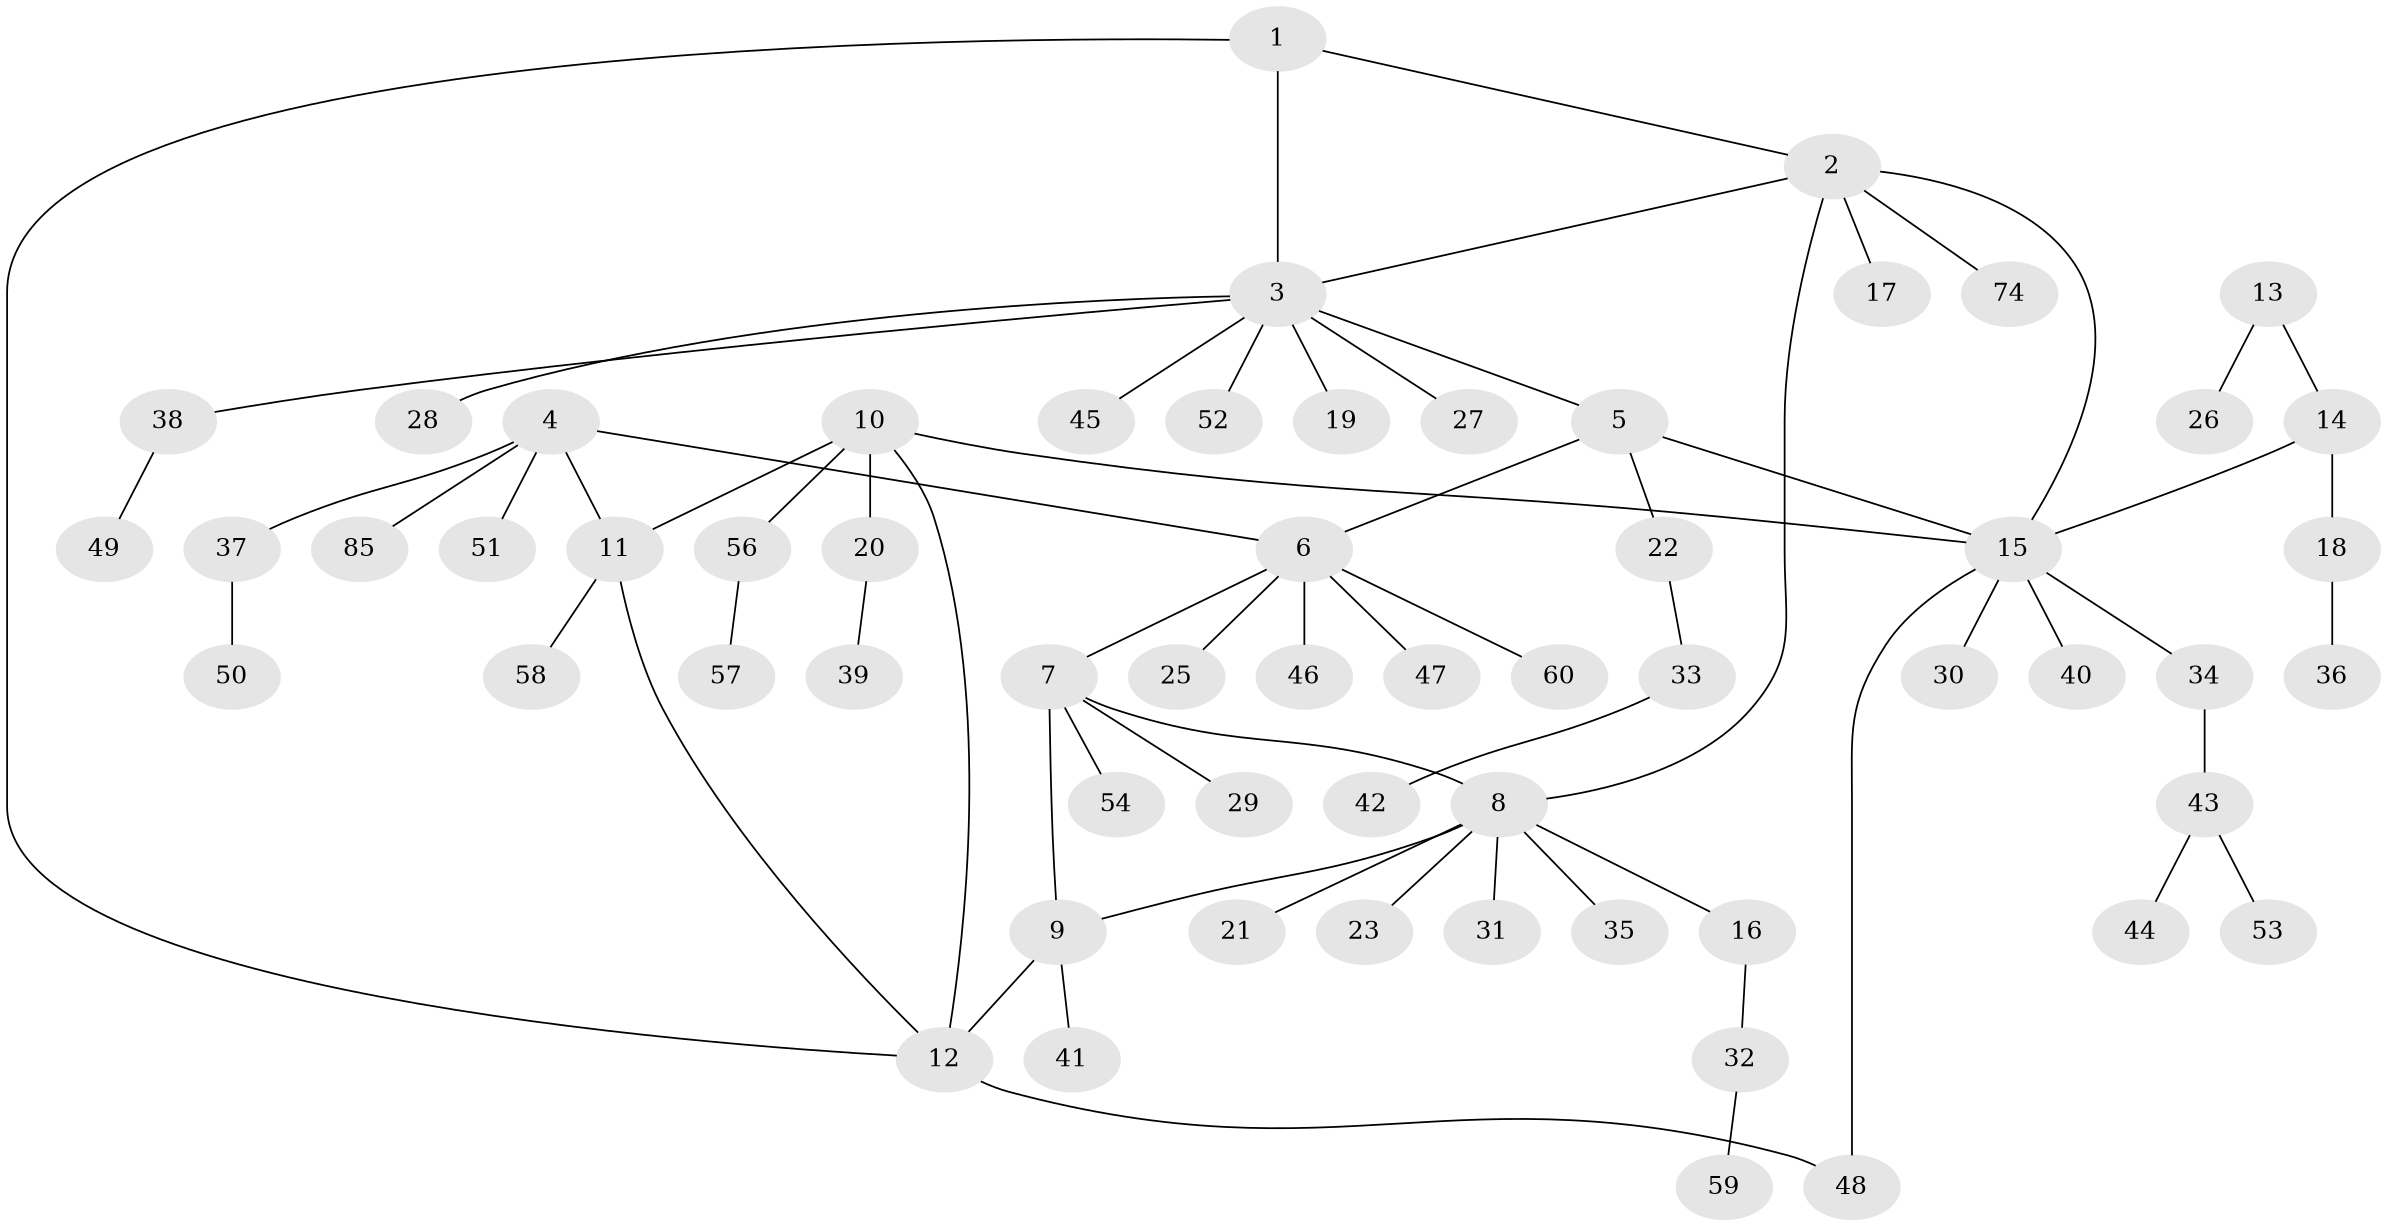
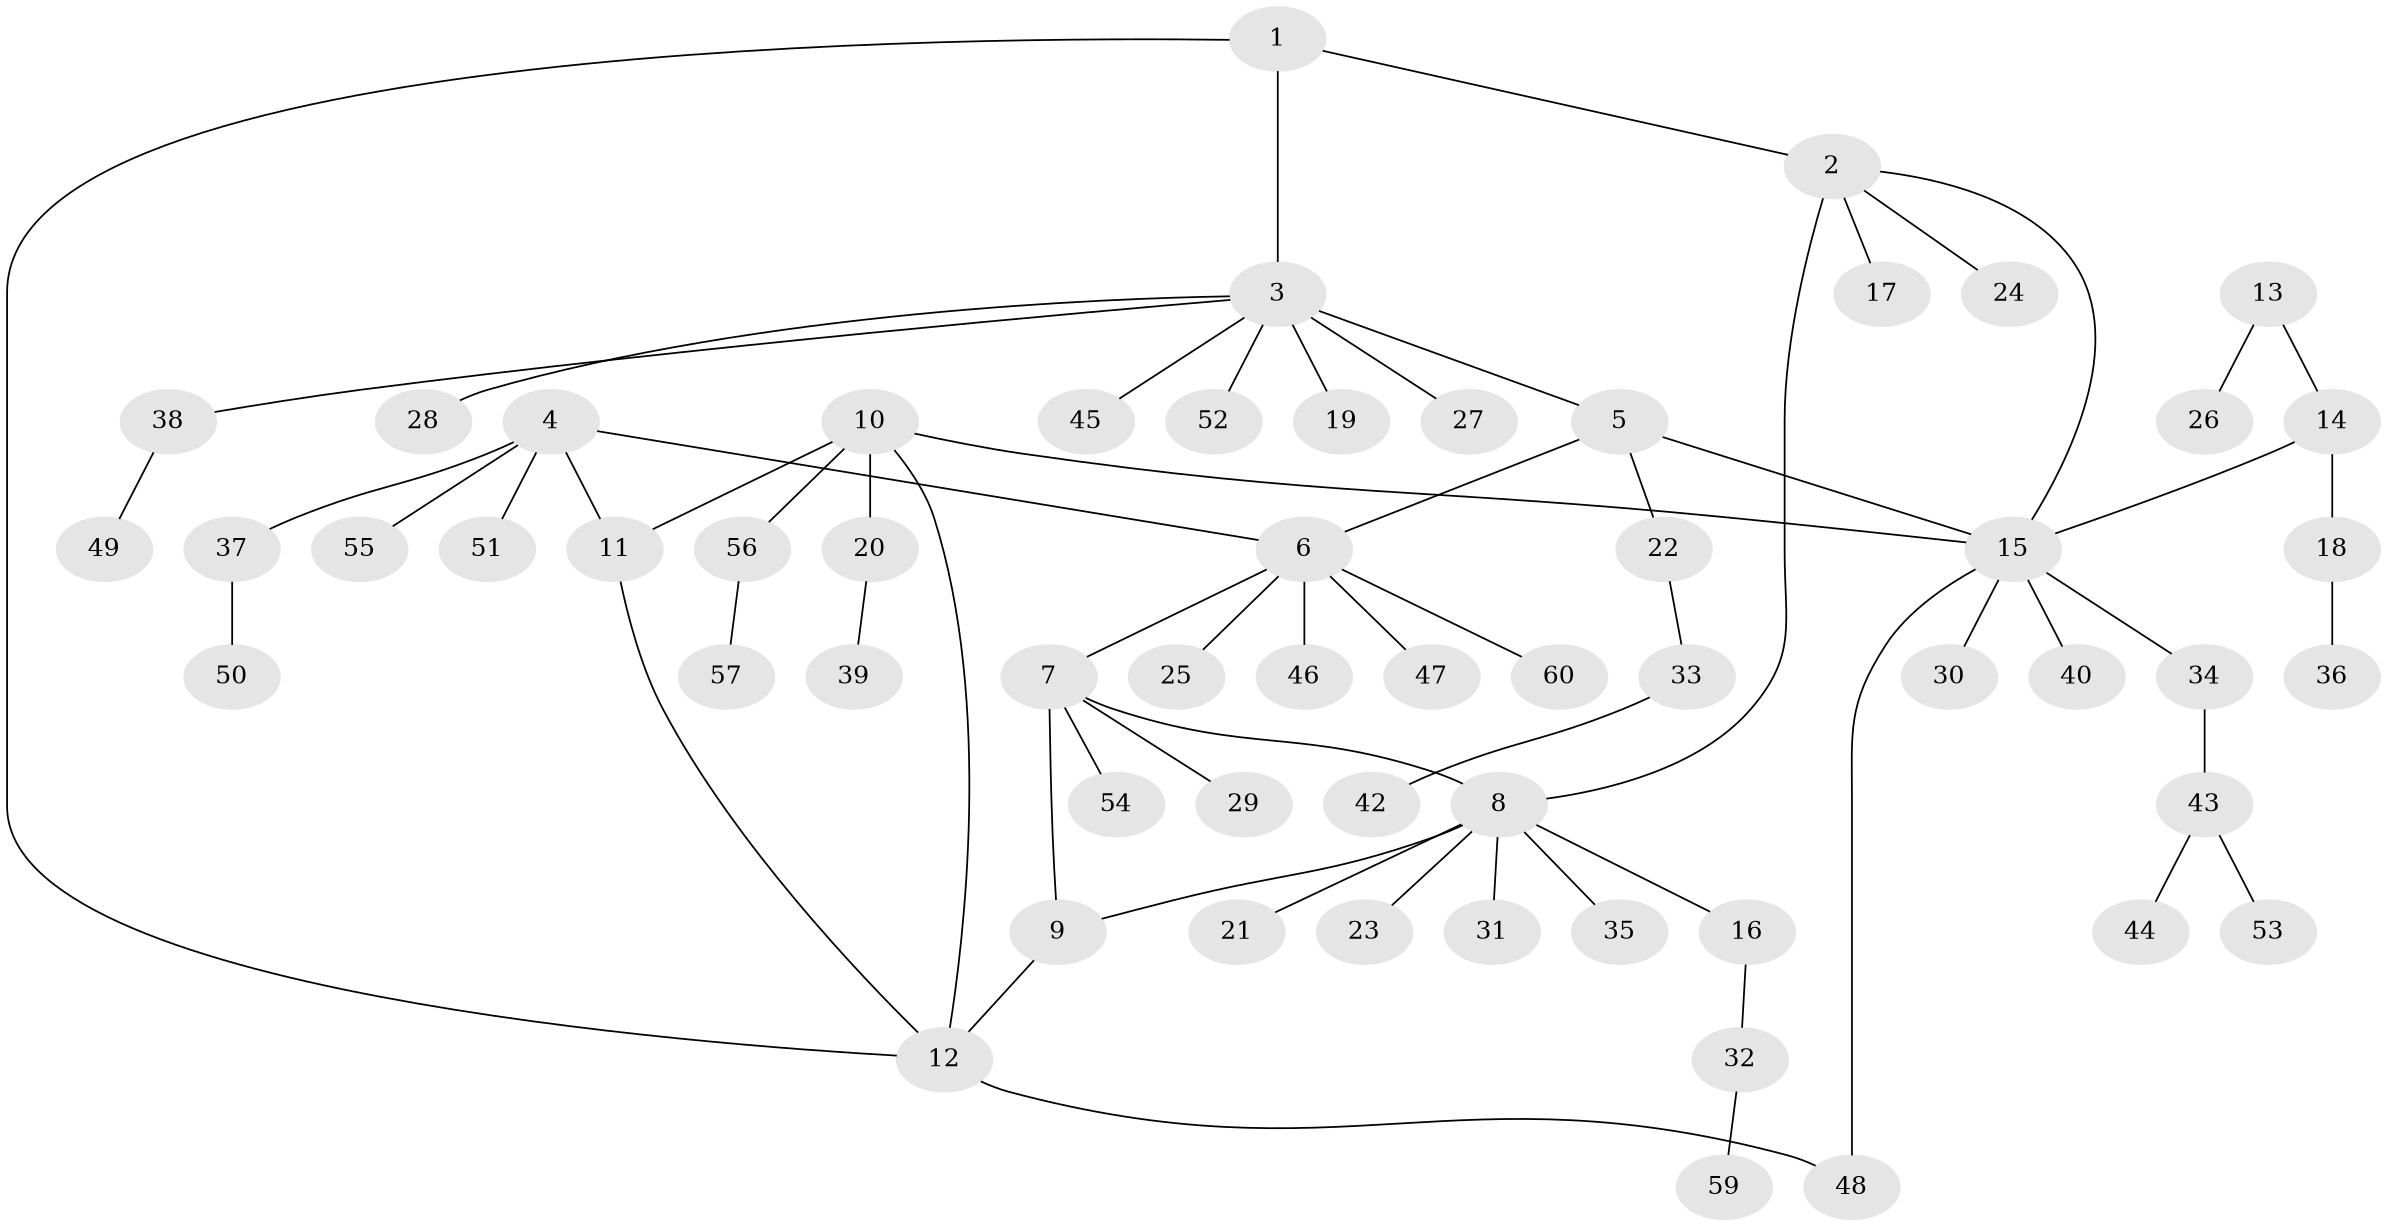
(1555, 230) -> none
(2010, 294) -> (2010, 294)
(360, 549) -> (360, 549)
(532, 677) -> none
(1072, 1060) -> none
